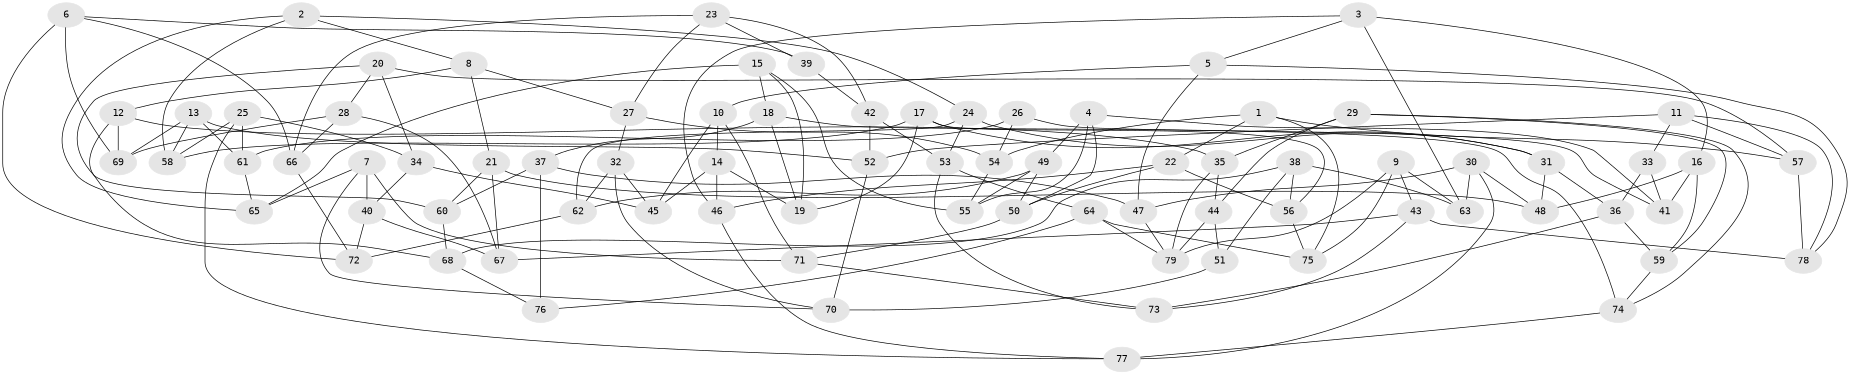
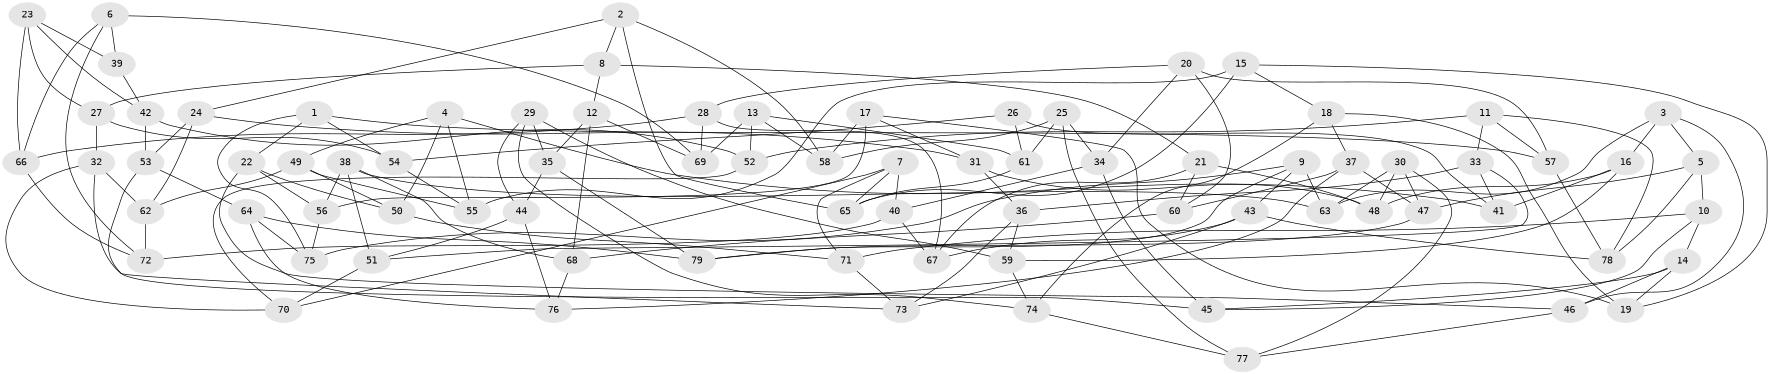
(1193, 235) -> (537, 261)
none -> (782, 246)
